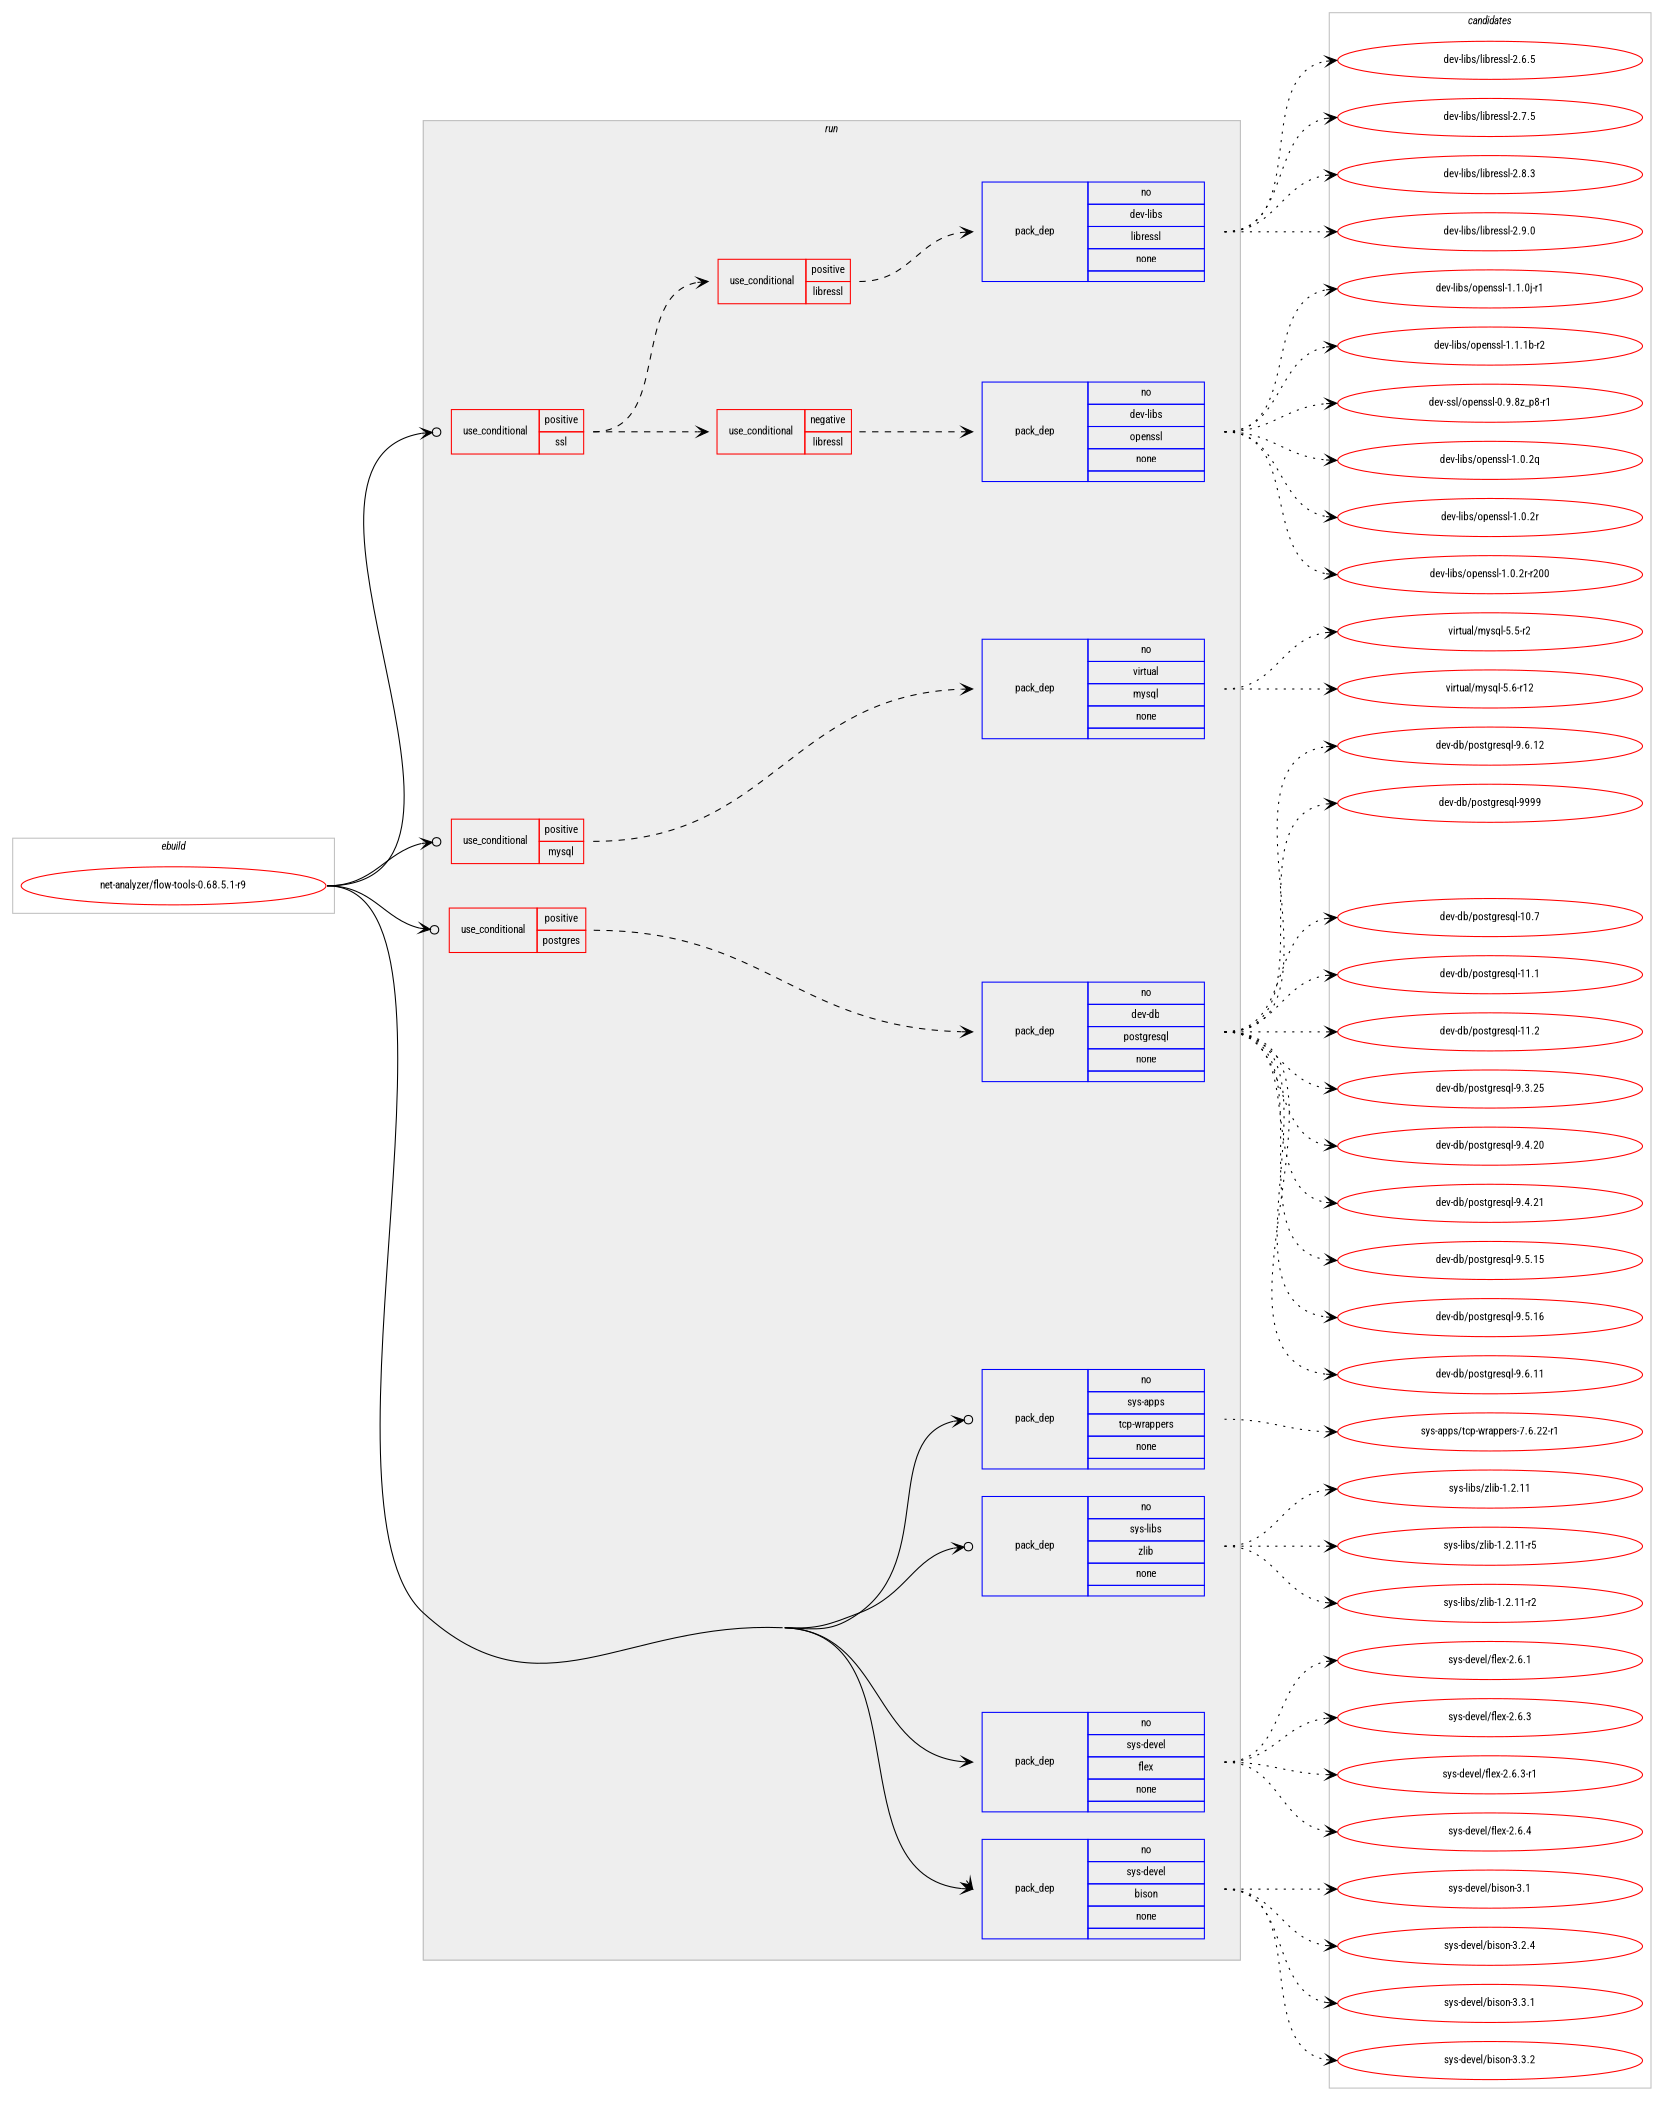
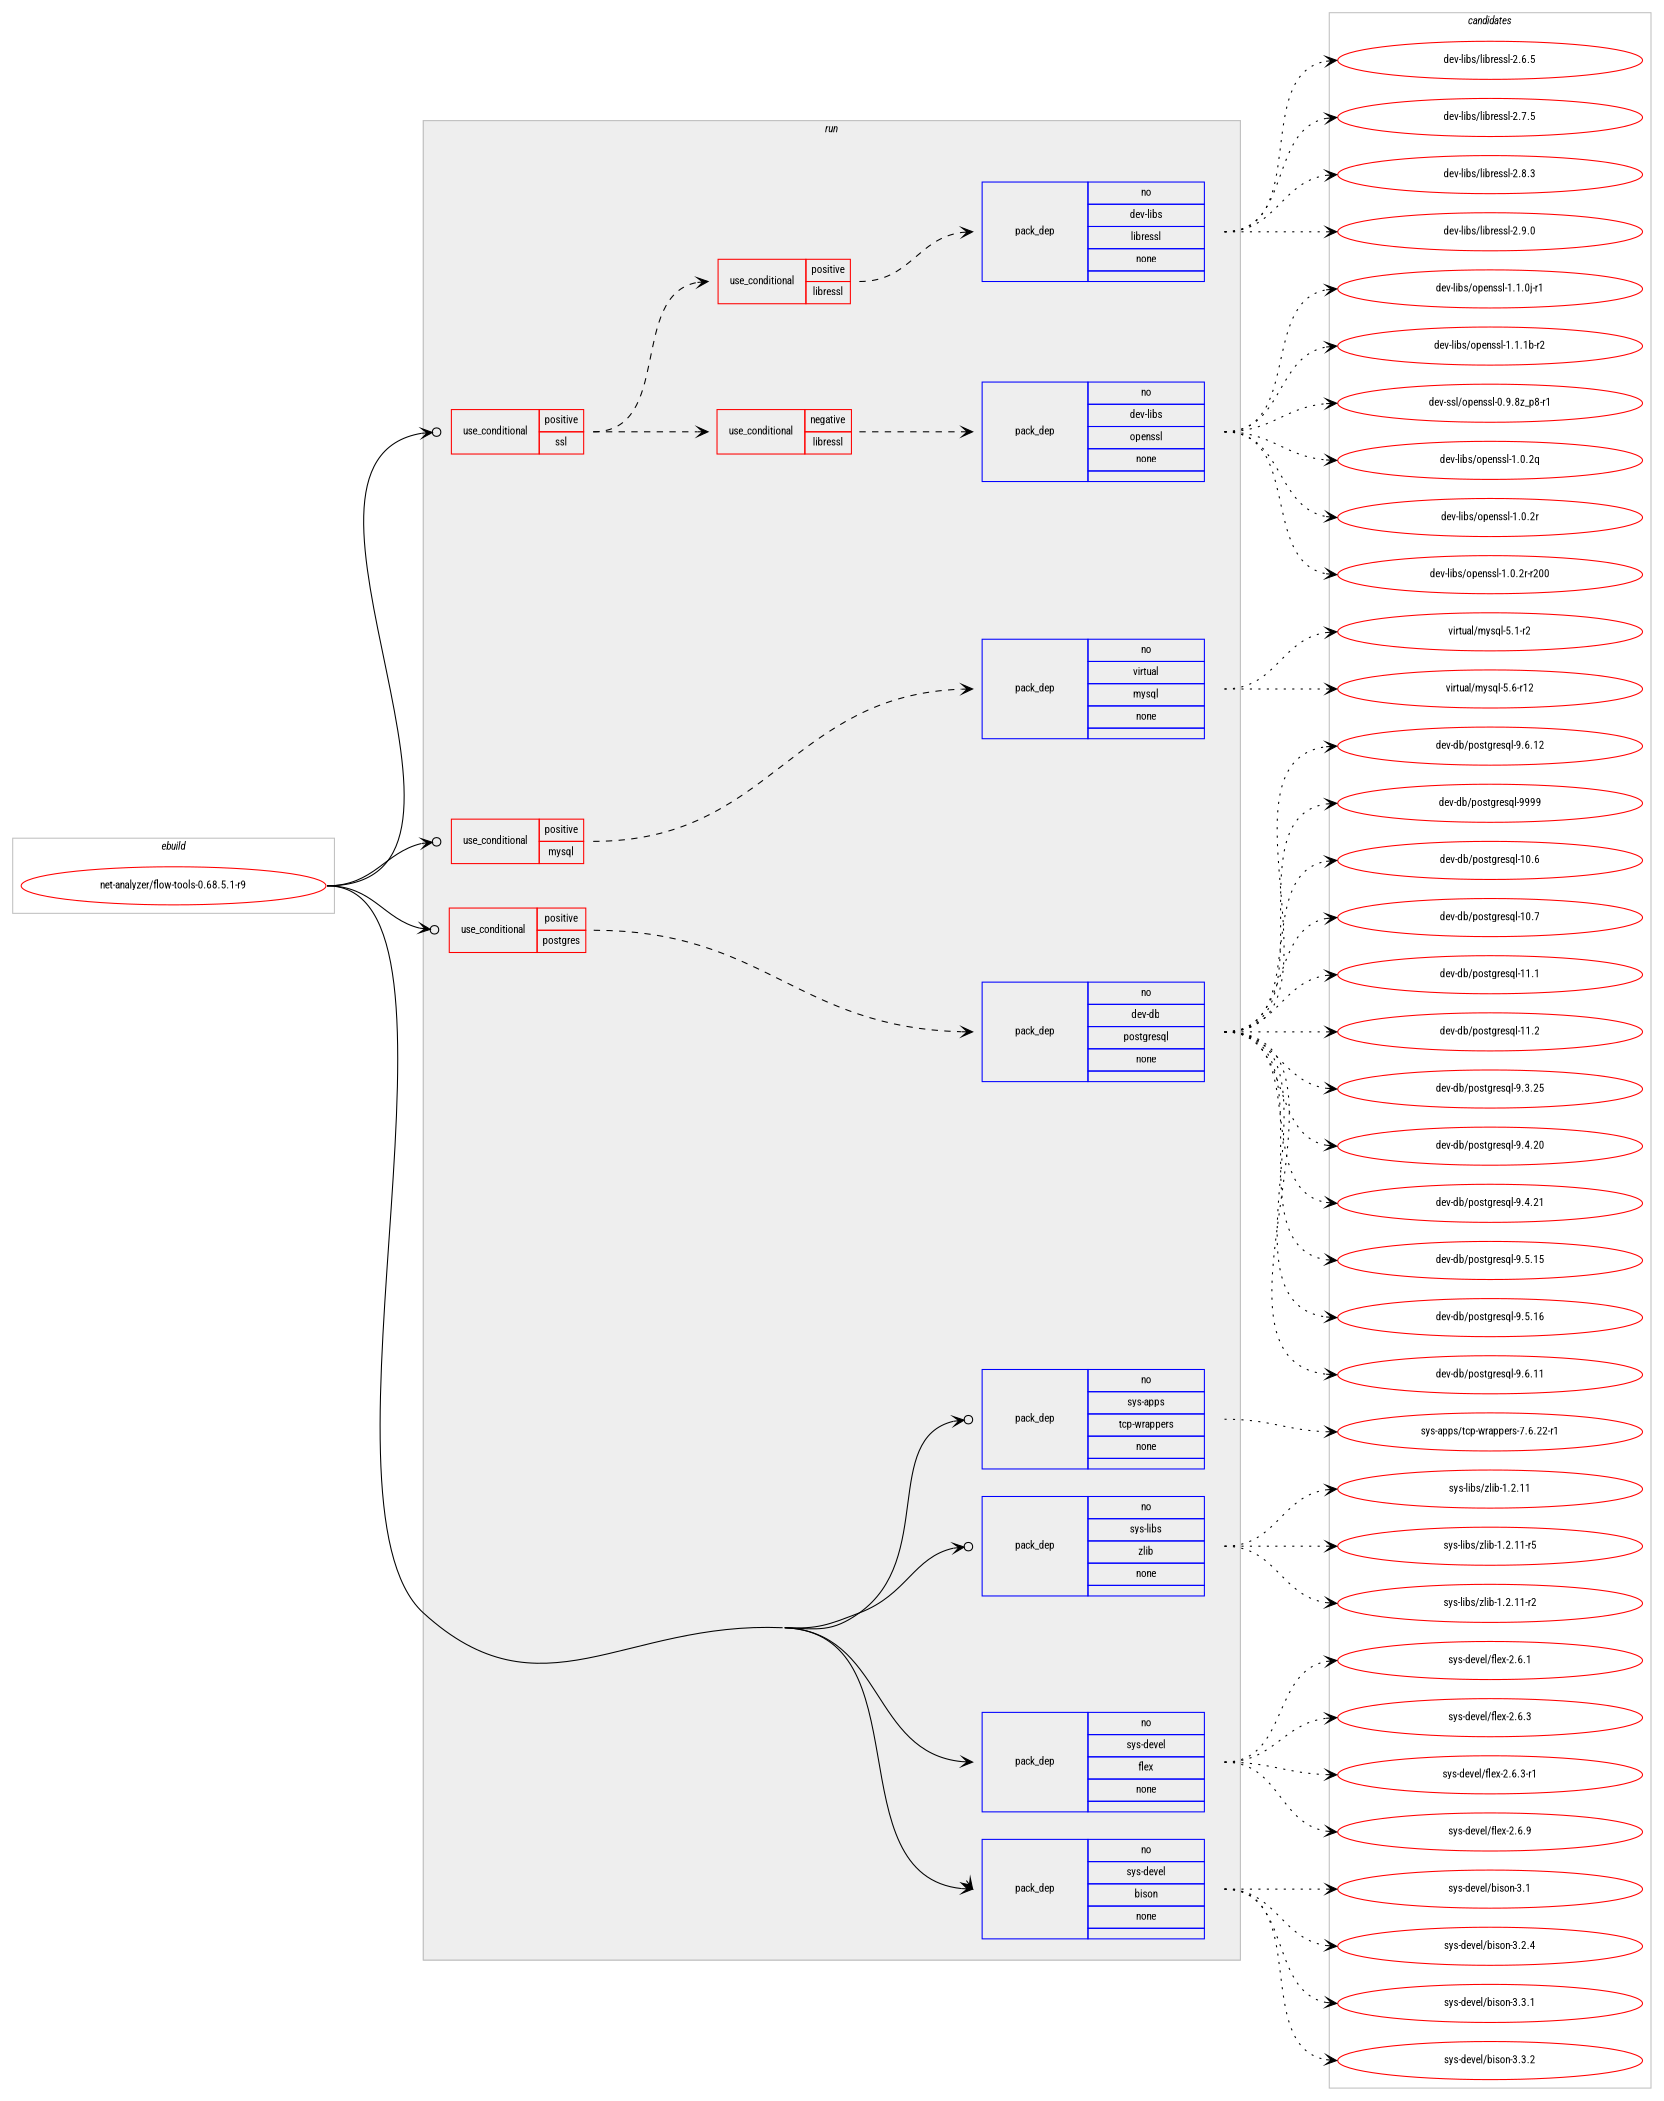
(1490, 632) -> (1490, 632)
none -> (1490, 860)
(1490, 1832) -> (1490, 1832)
